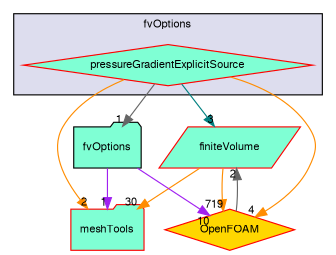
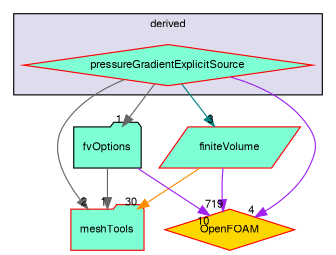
(168, 25) -> (168, 25)
(63, 127) -> (63, 127)
(311, 132) -> (311, 132)
(107, 183) -> (107, 183)
(222, 184) -> (222, 184)
(237, 196) -> none
